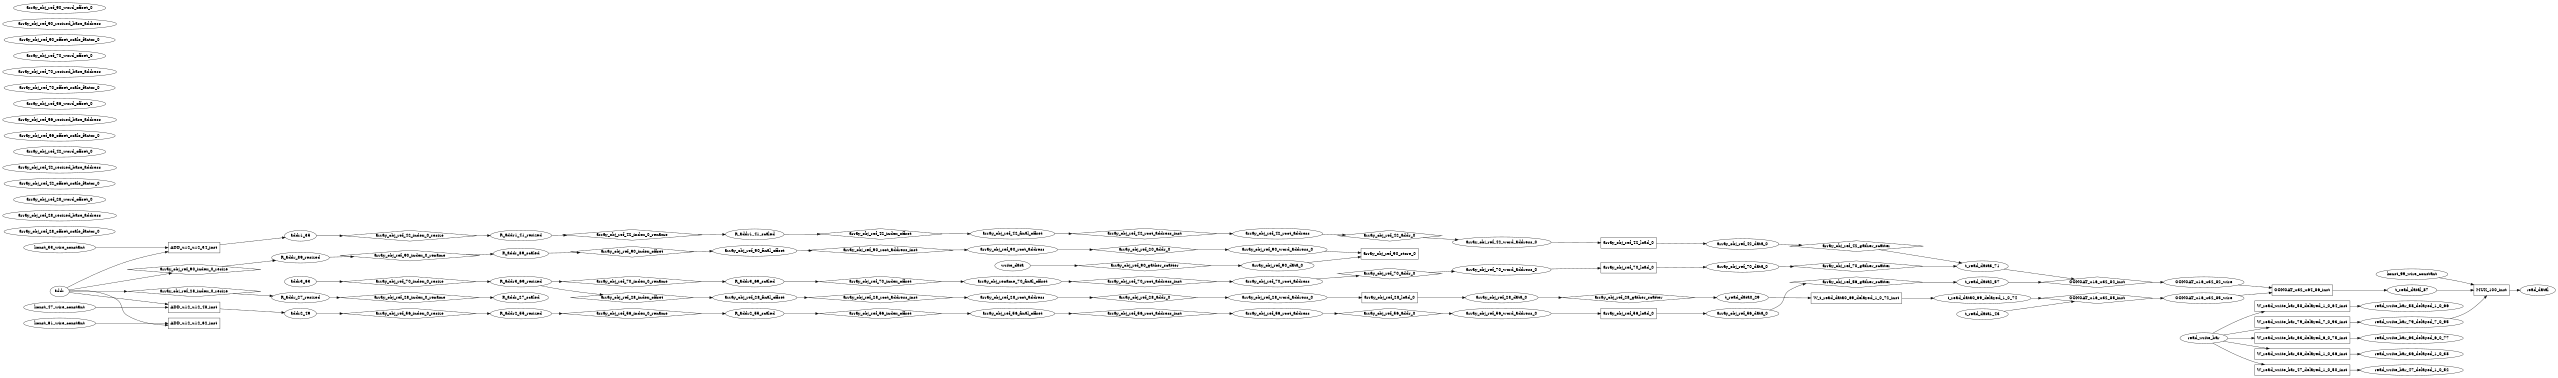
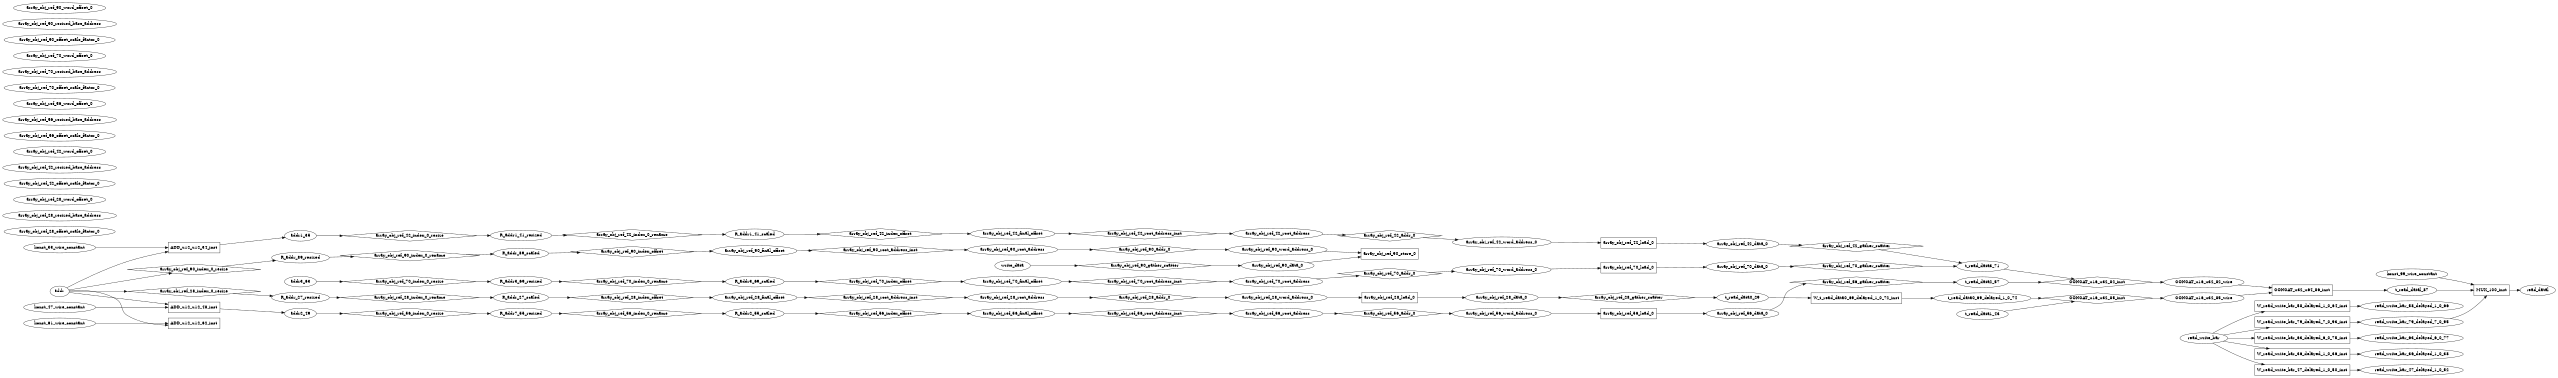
(1145, 250) -> (1145, 250)
(1013, 282) -> (1013, 282)
(570, 291) -> (558, 298)
(521, 314) -> (521, 314)
